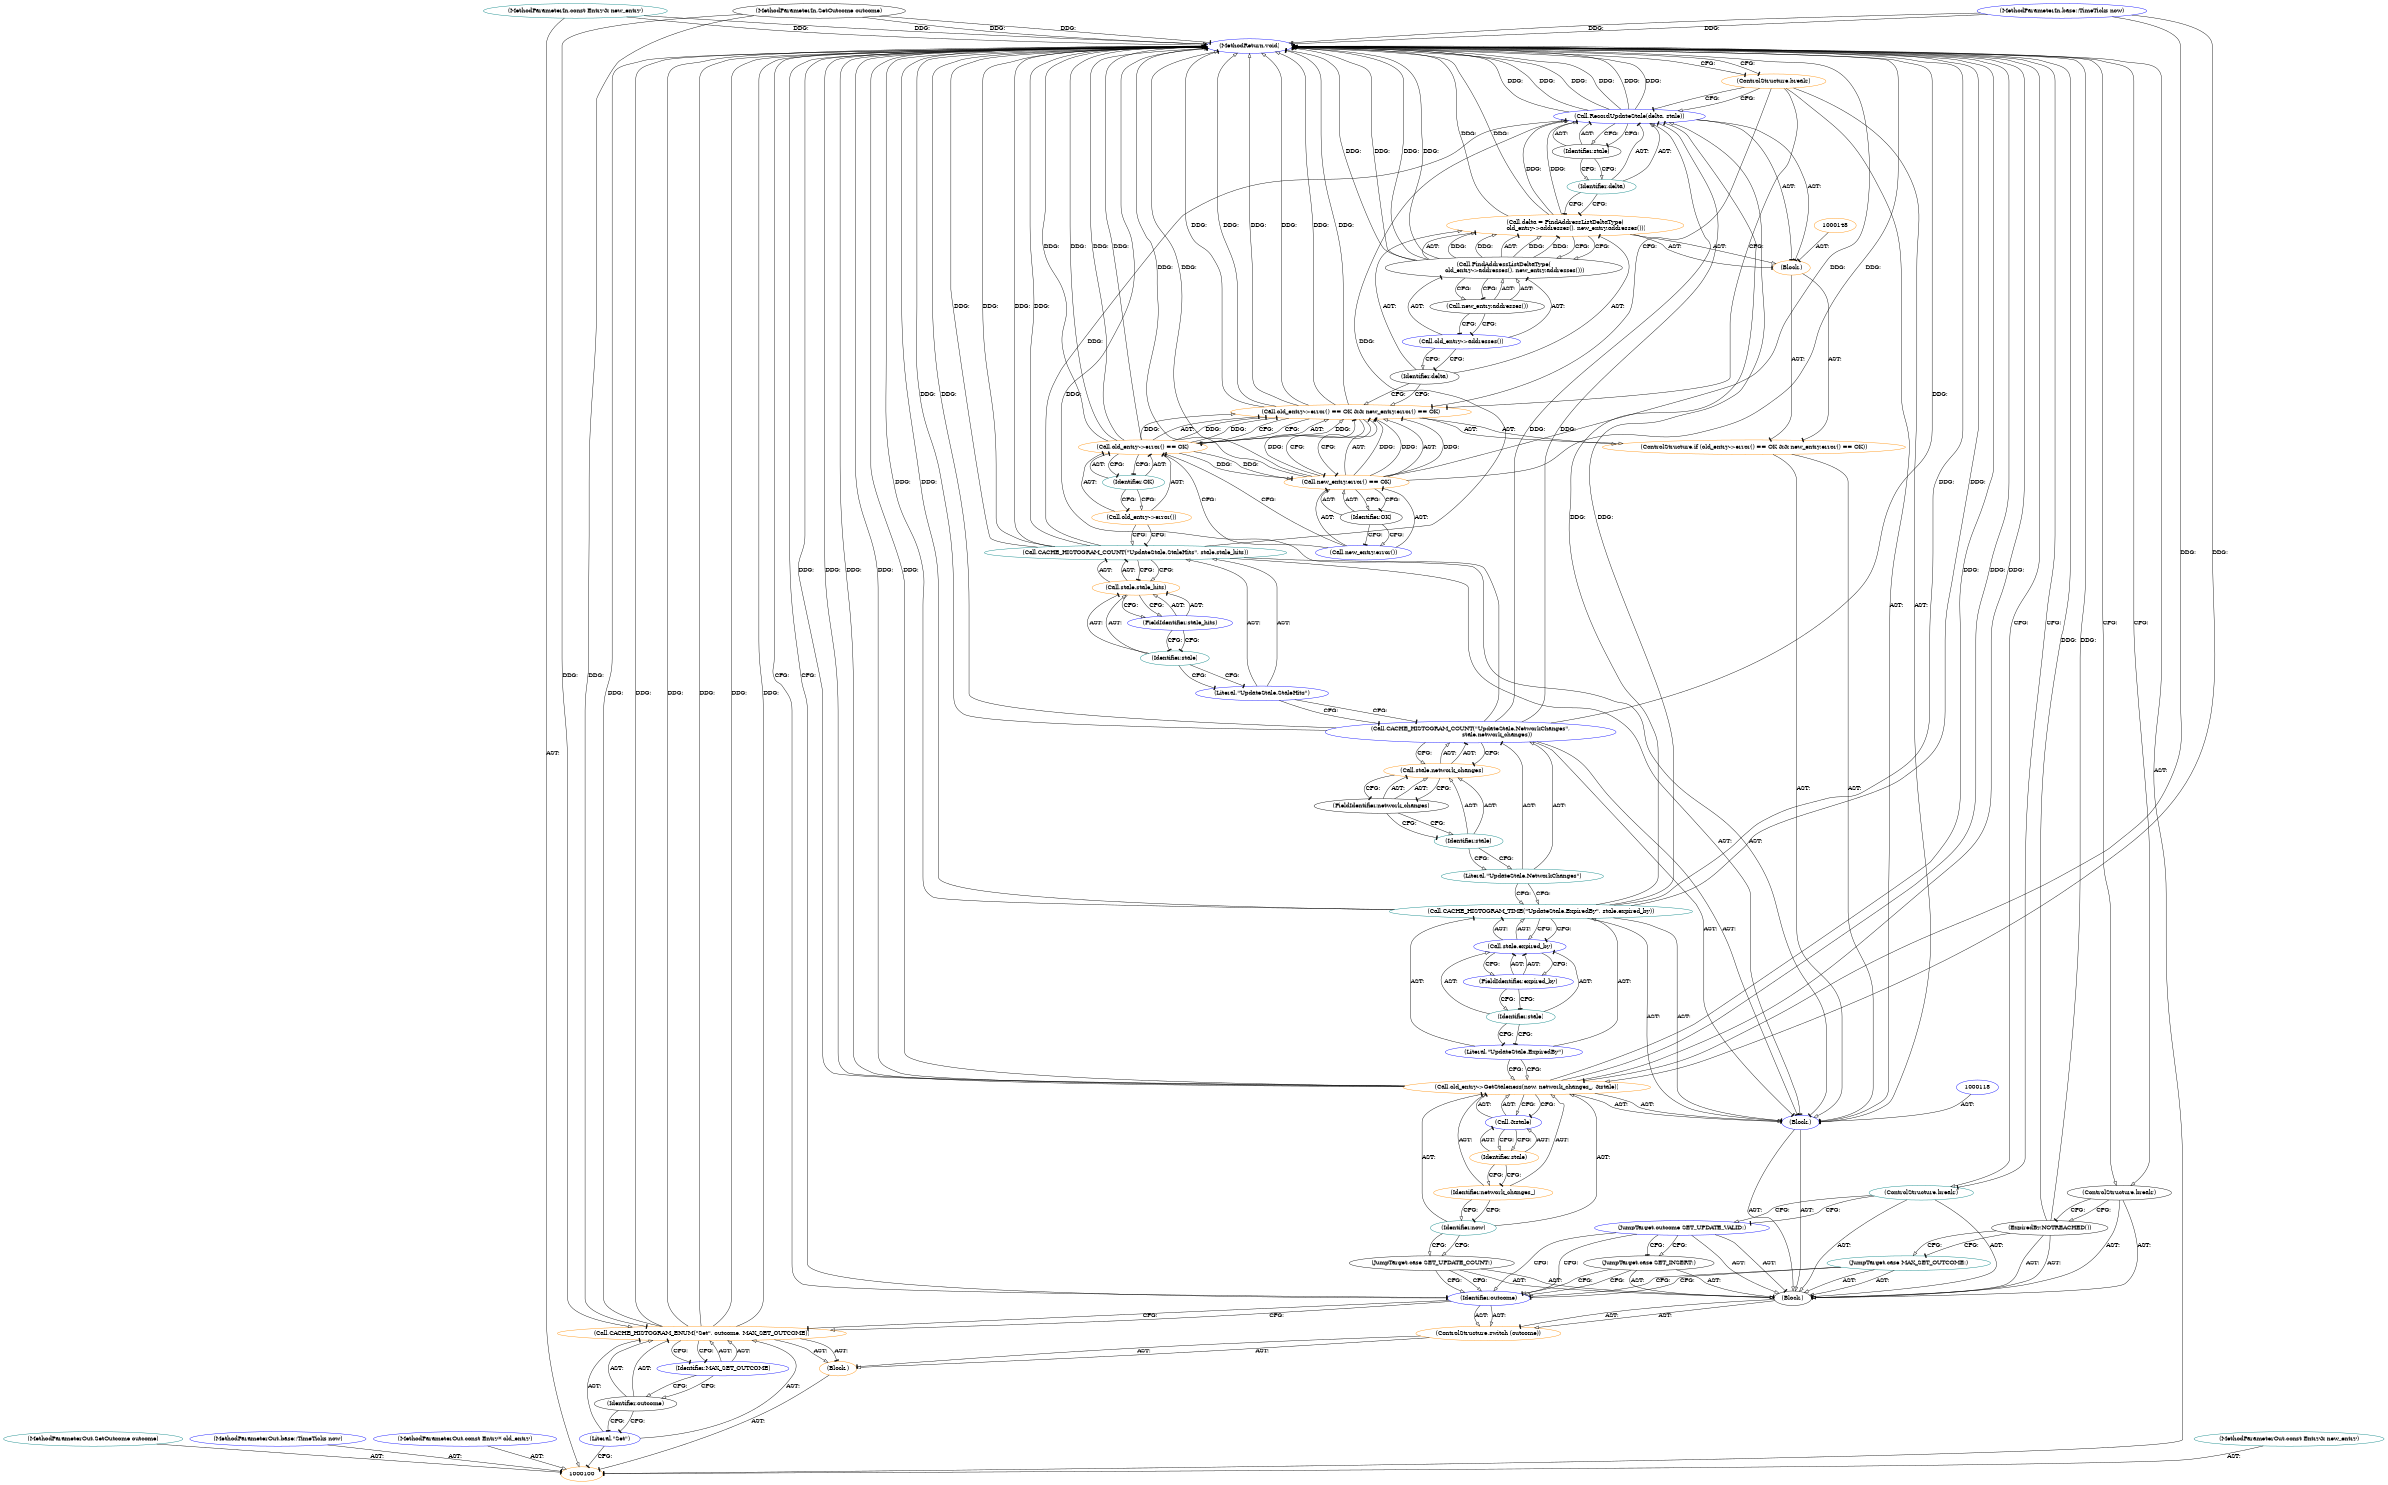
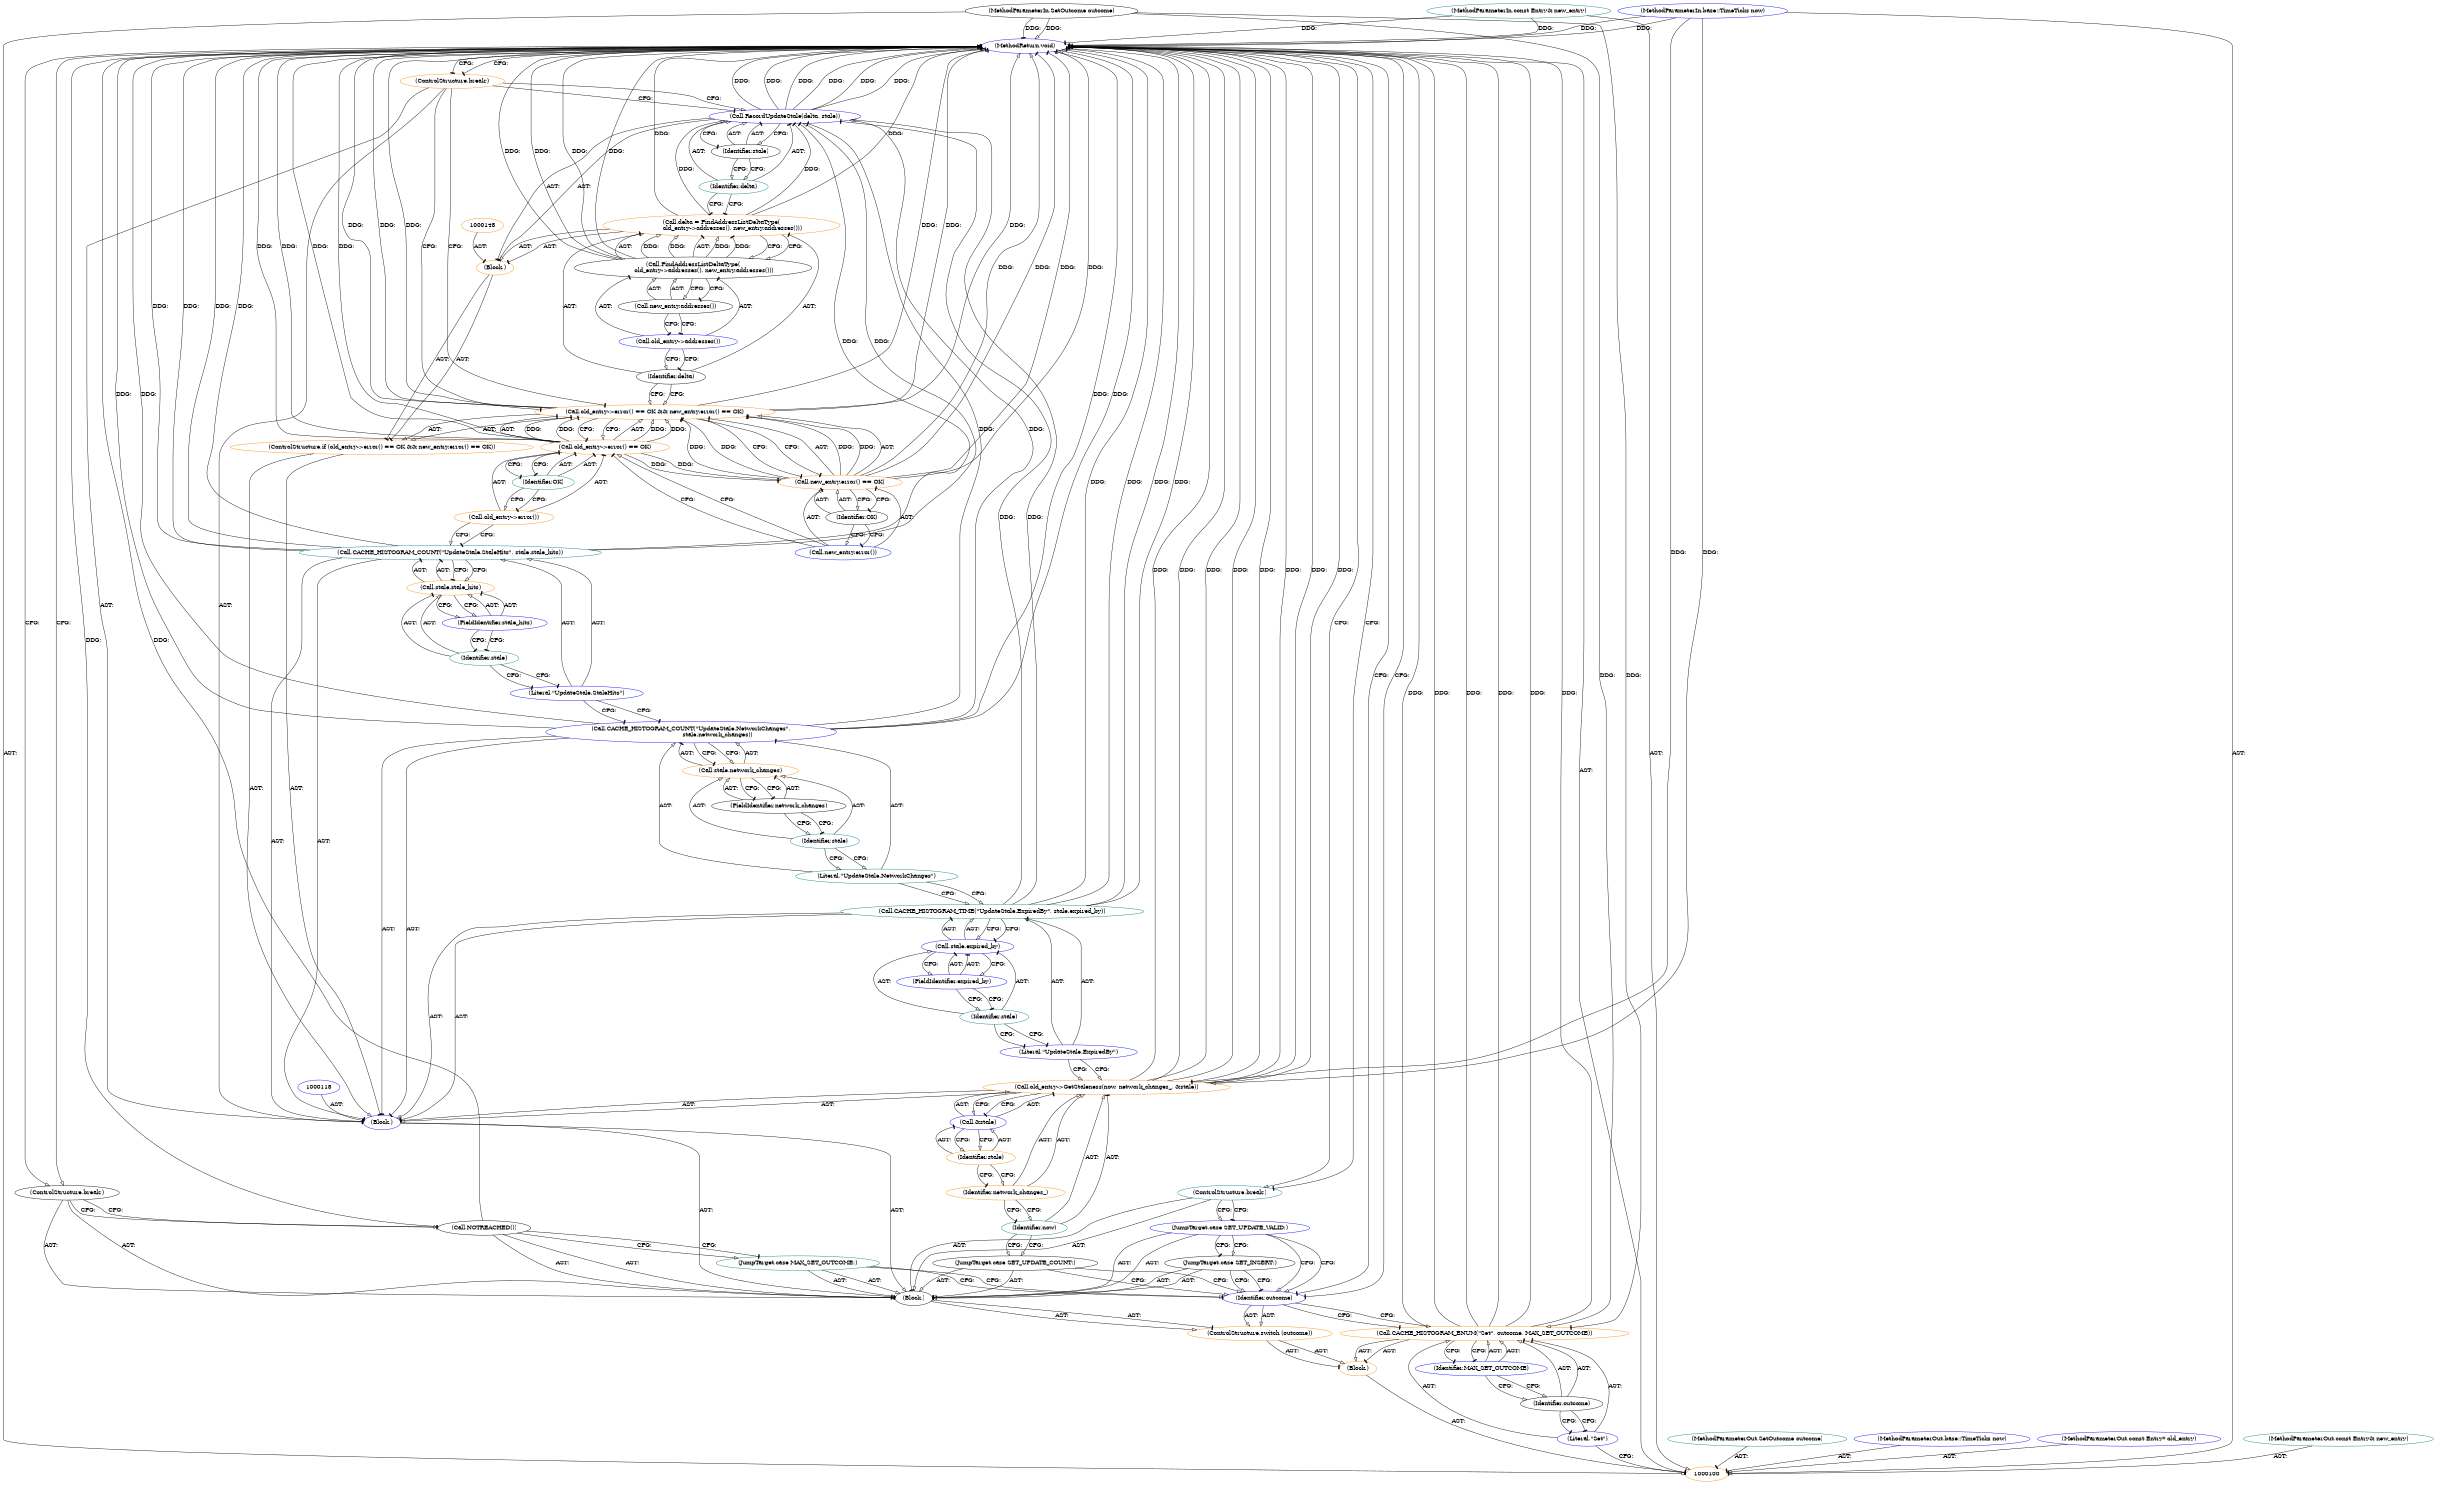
none -> (2232, 771)
none -> (4, 1100)
(1682, 1228) -> (1230, 1228)
(2050, 1228) -> (484, 1228)
(1435, 1470) -> (2023, 1470)
